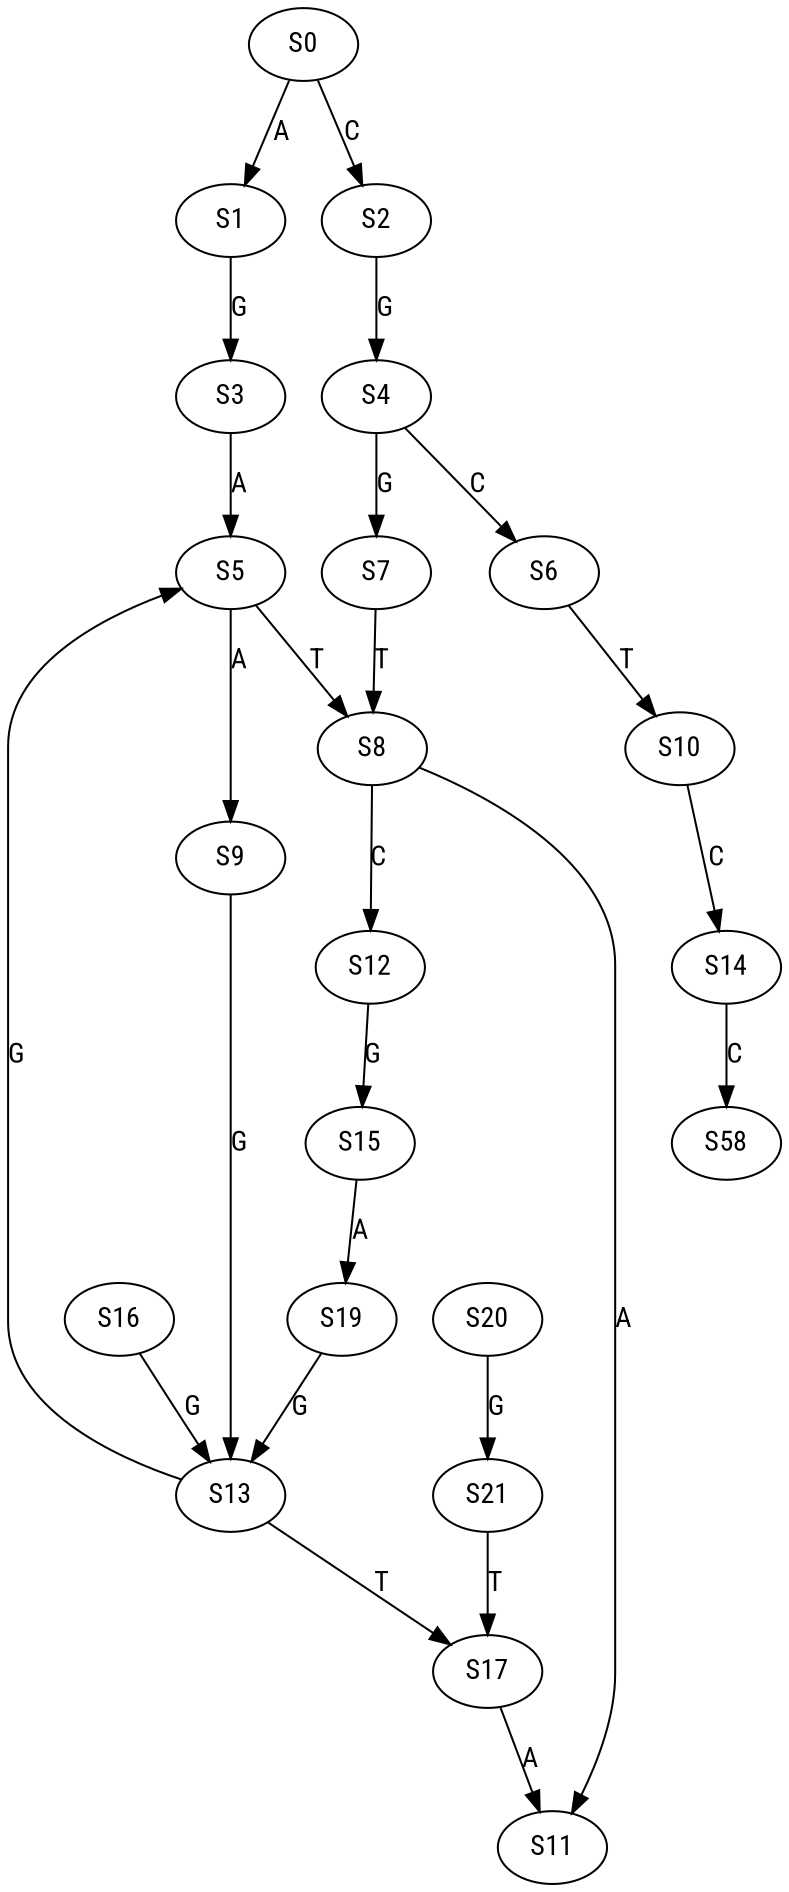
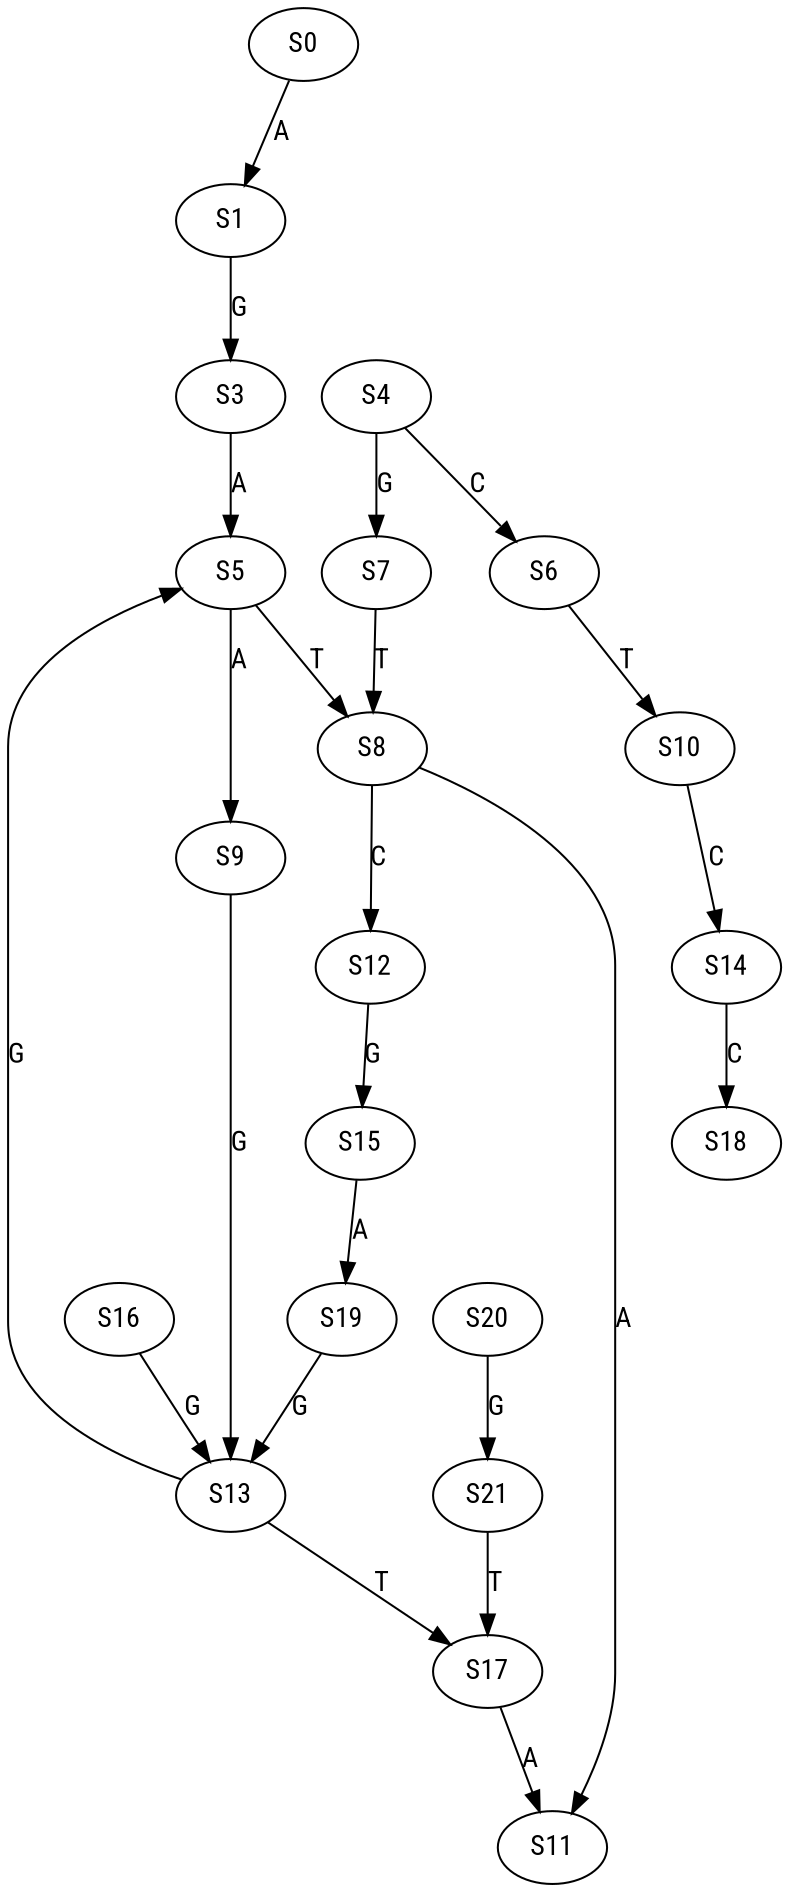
(376, 221) -> none
(726, 1143) -> (726, 1143)
